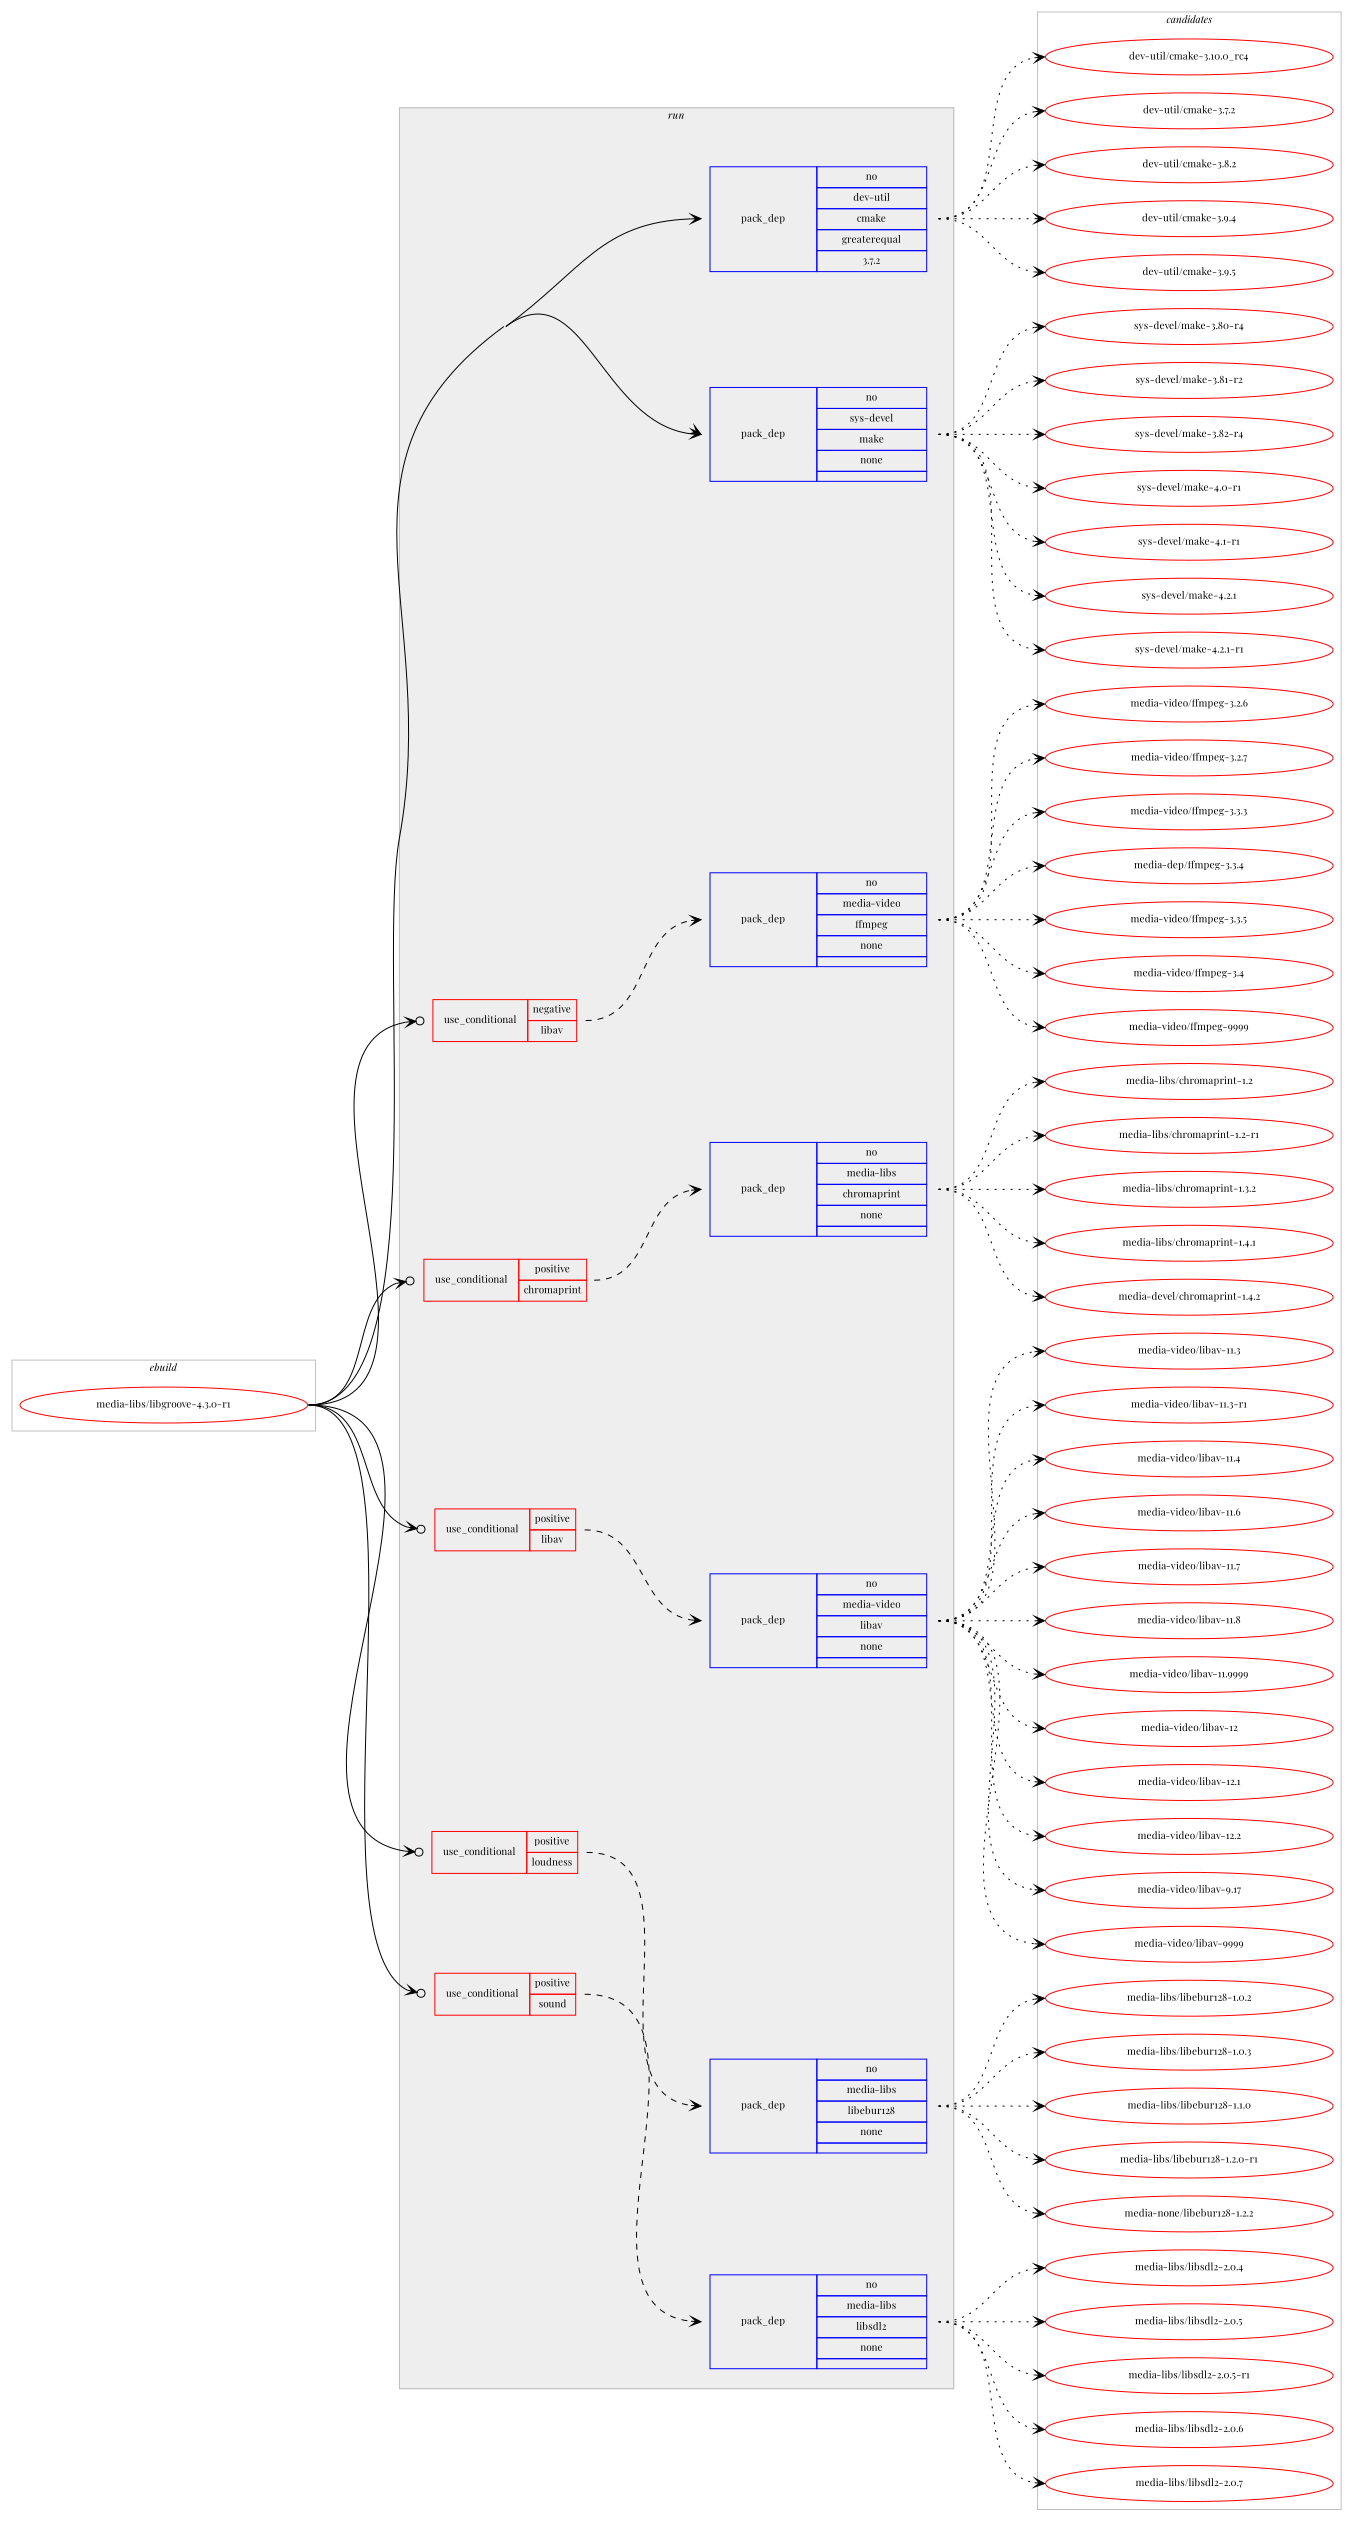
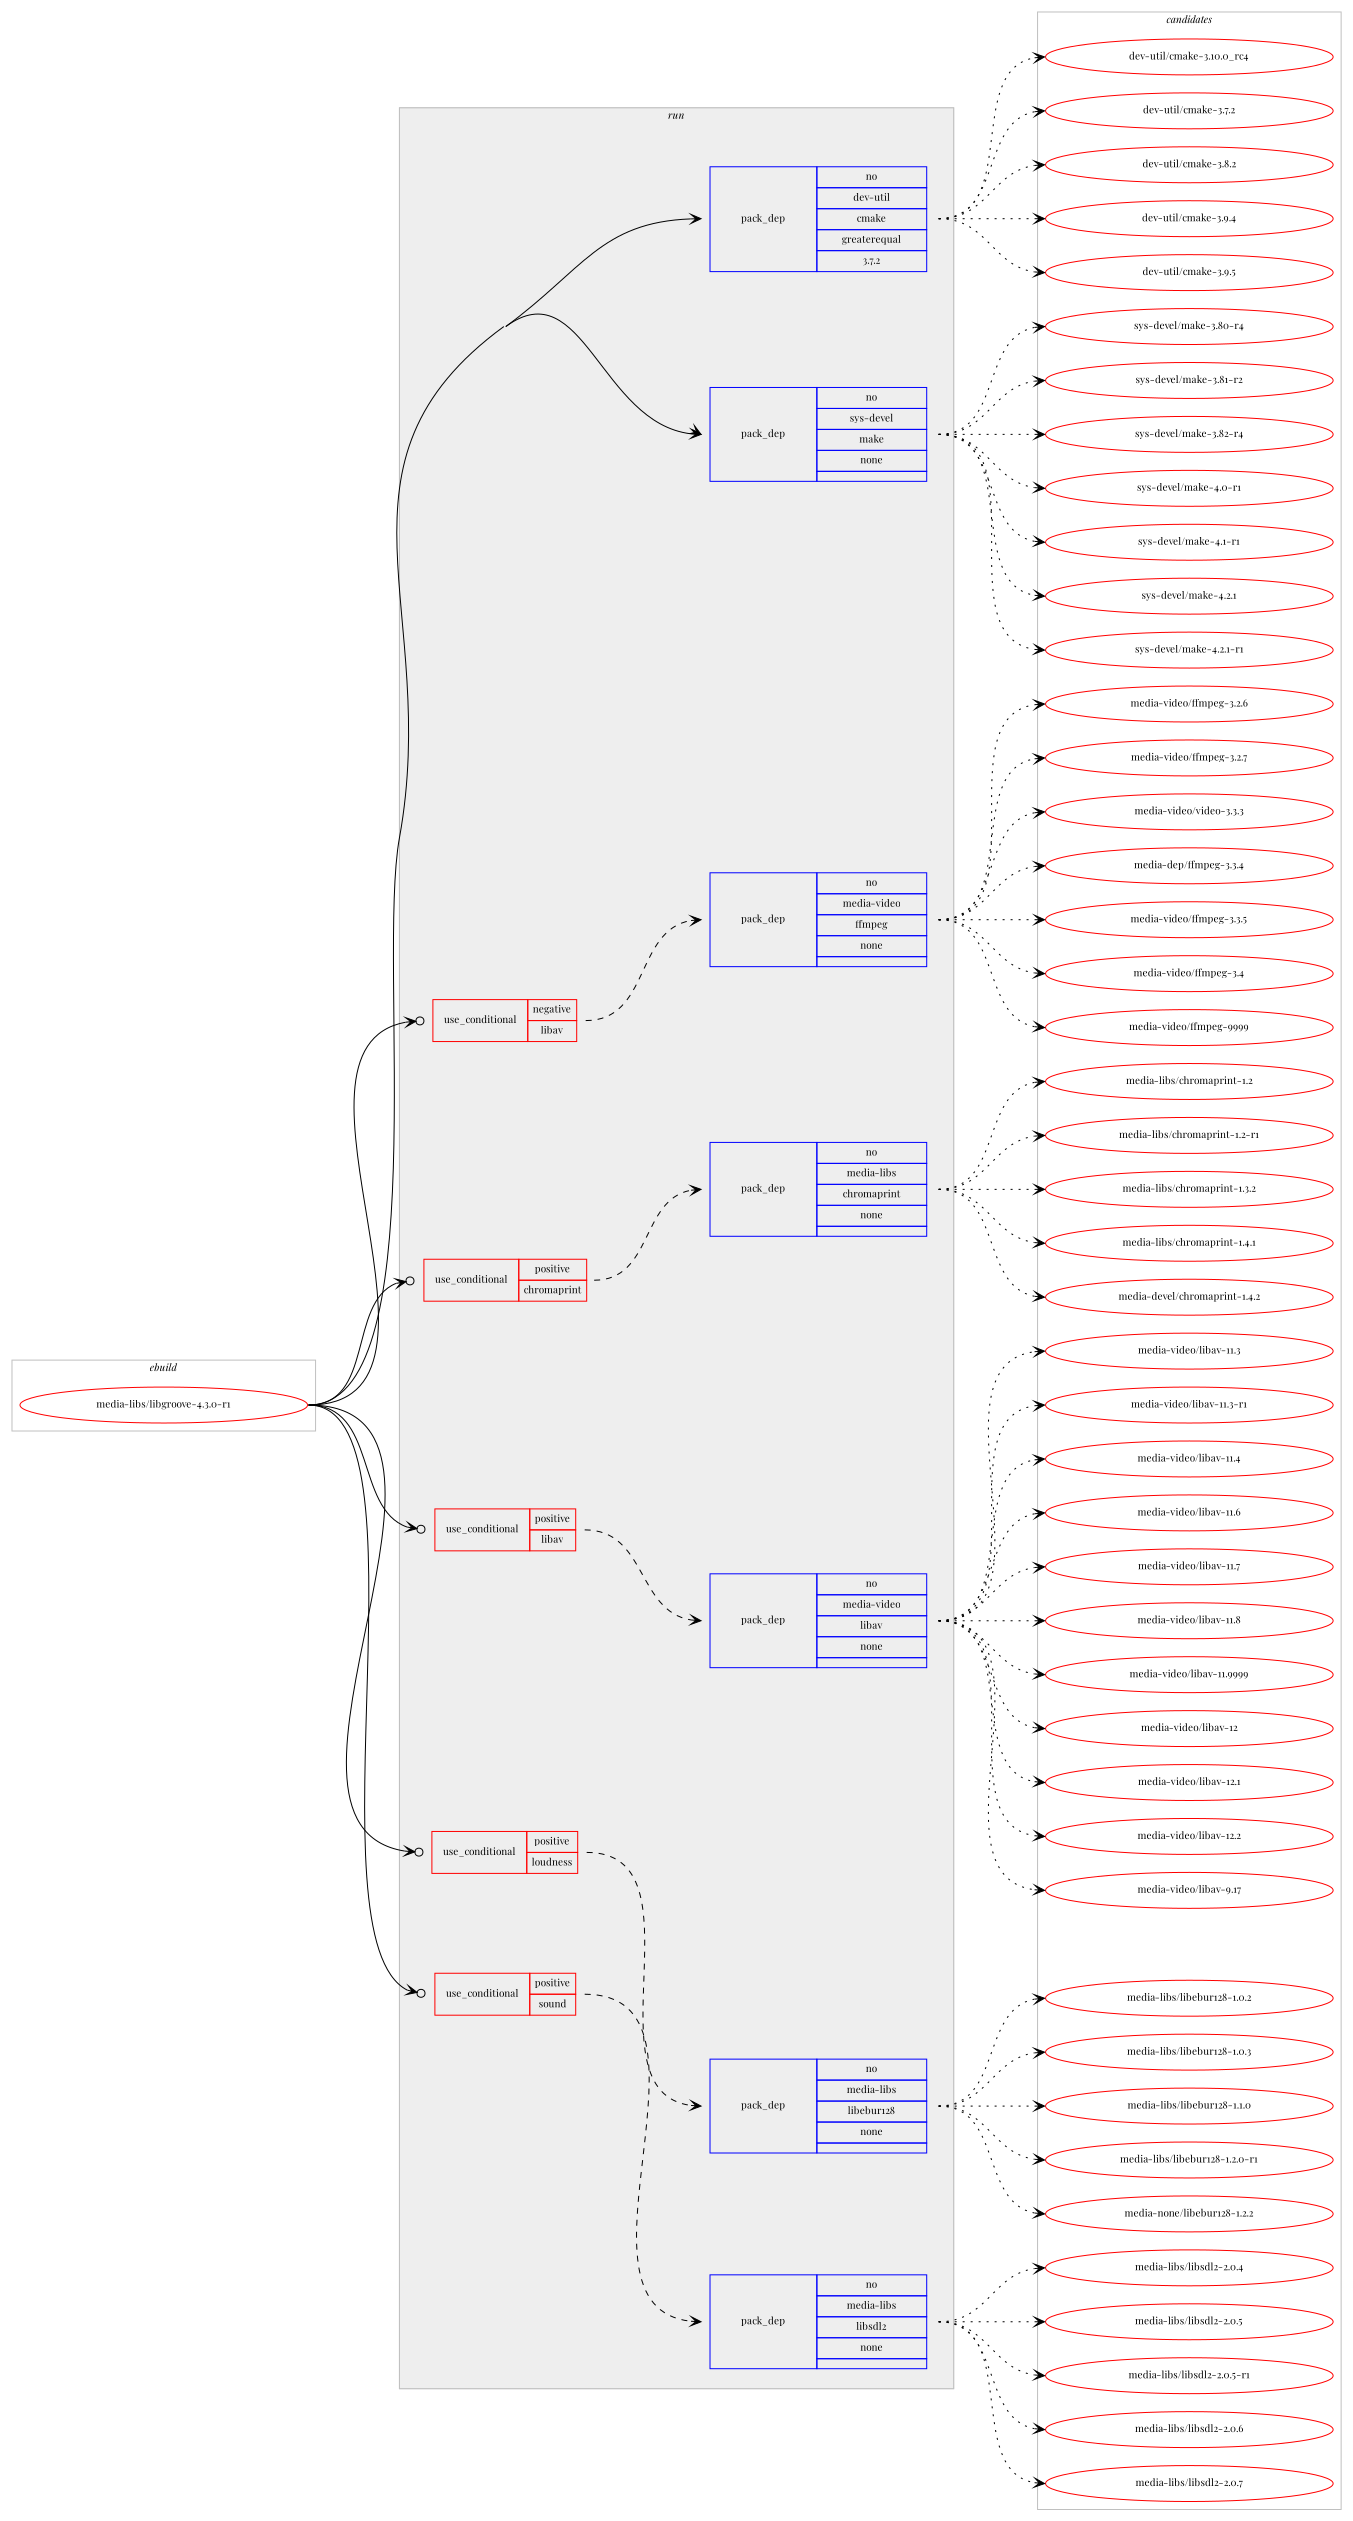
(1189, 812) -> (1189, 812)
(1189, 1944) -> none
